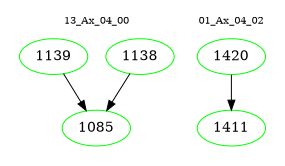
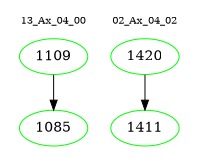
(231, 21) -> (145, 21)
(54, 57) -> (54, 57)
(140, 57) -> none
